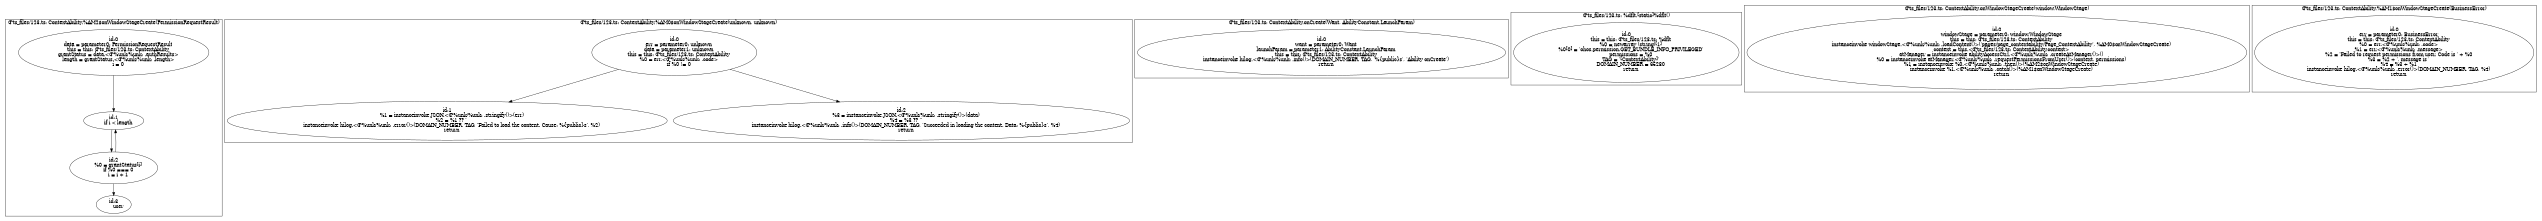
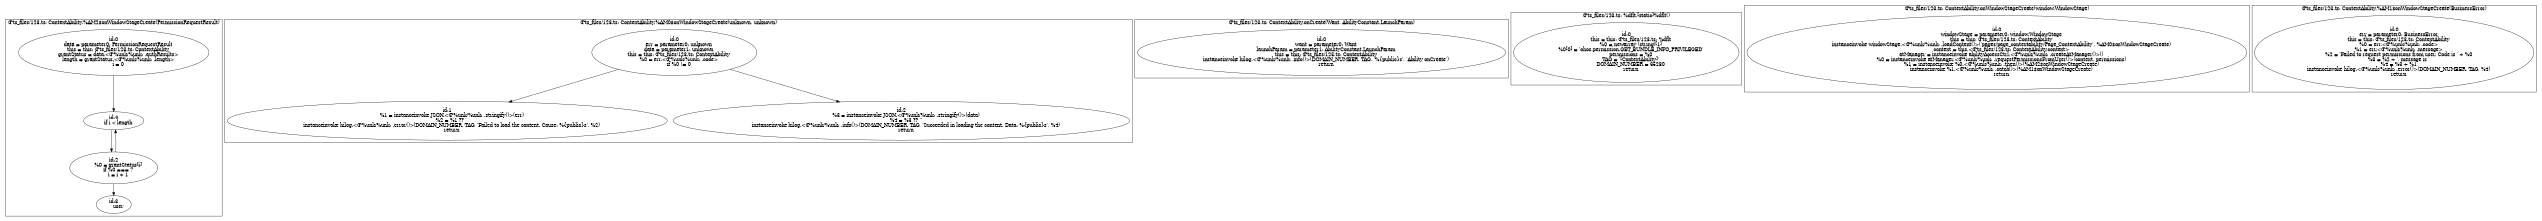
(114, 121) -> (114, 121)
(114, 168) -> (114, 168)
